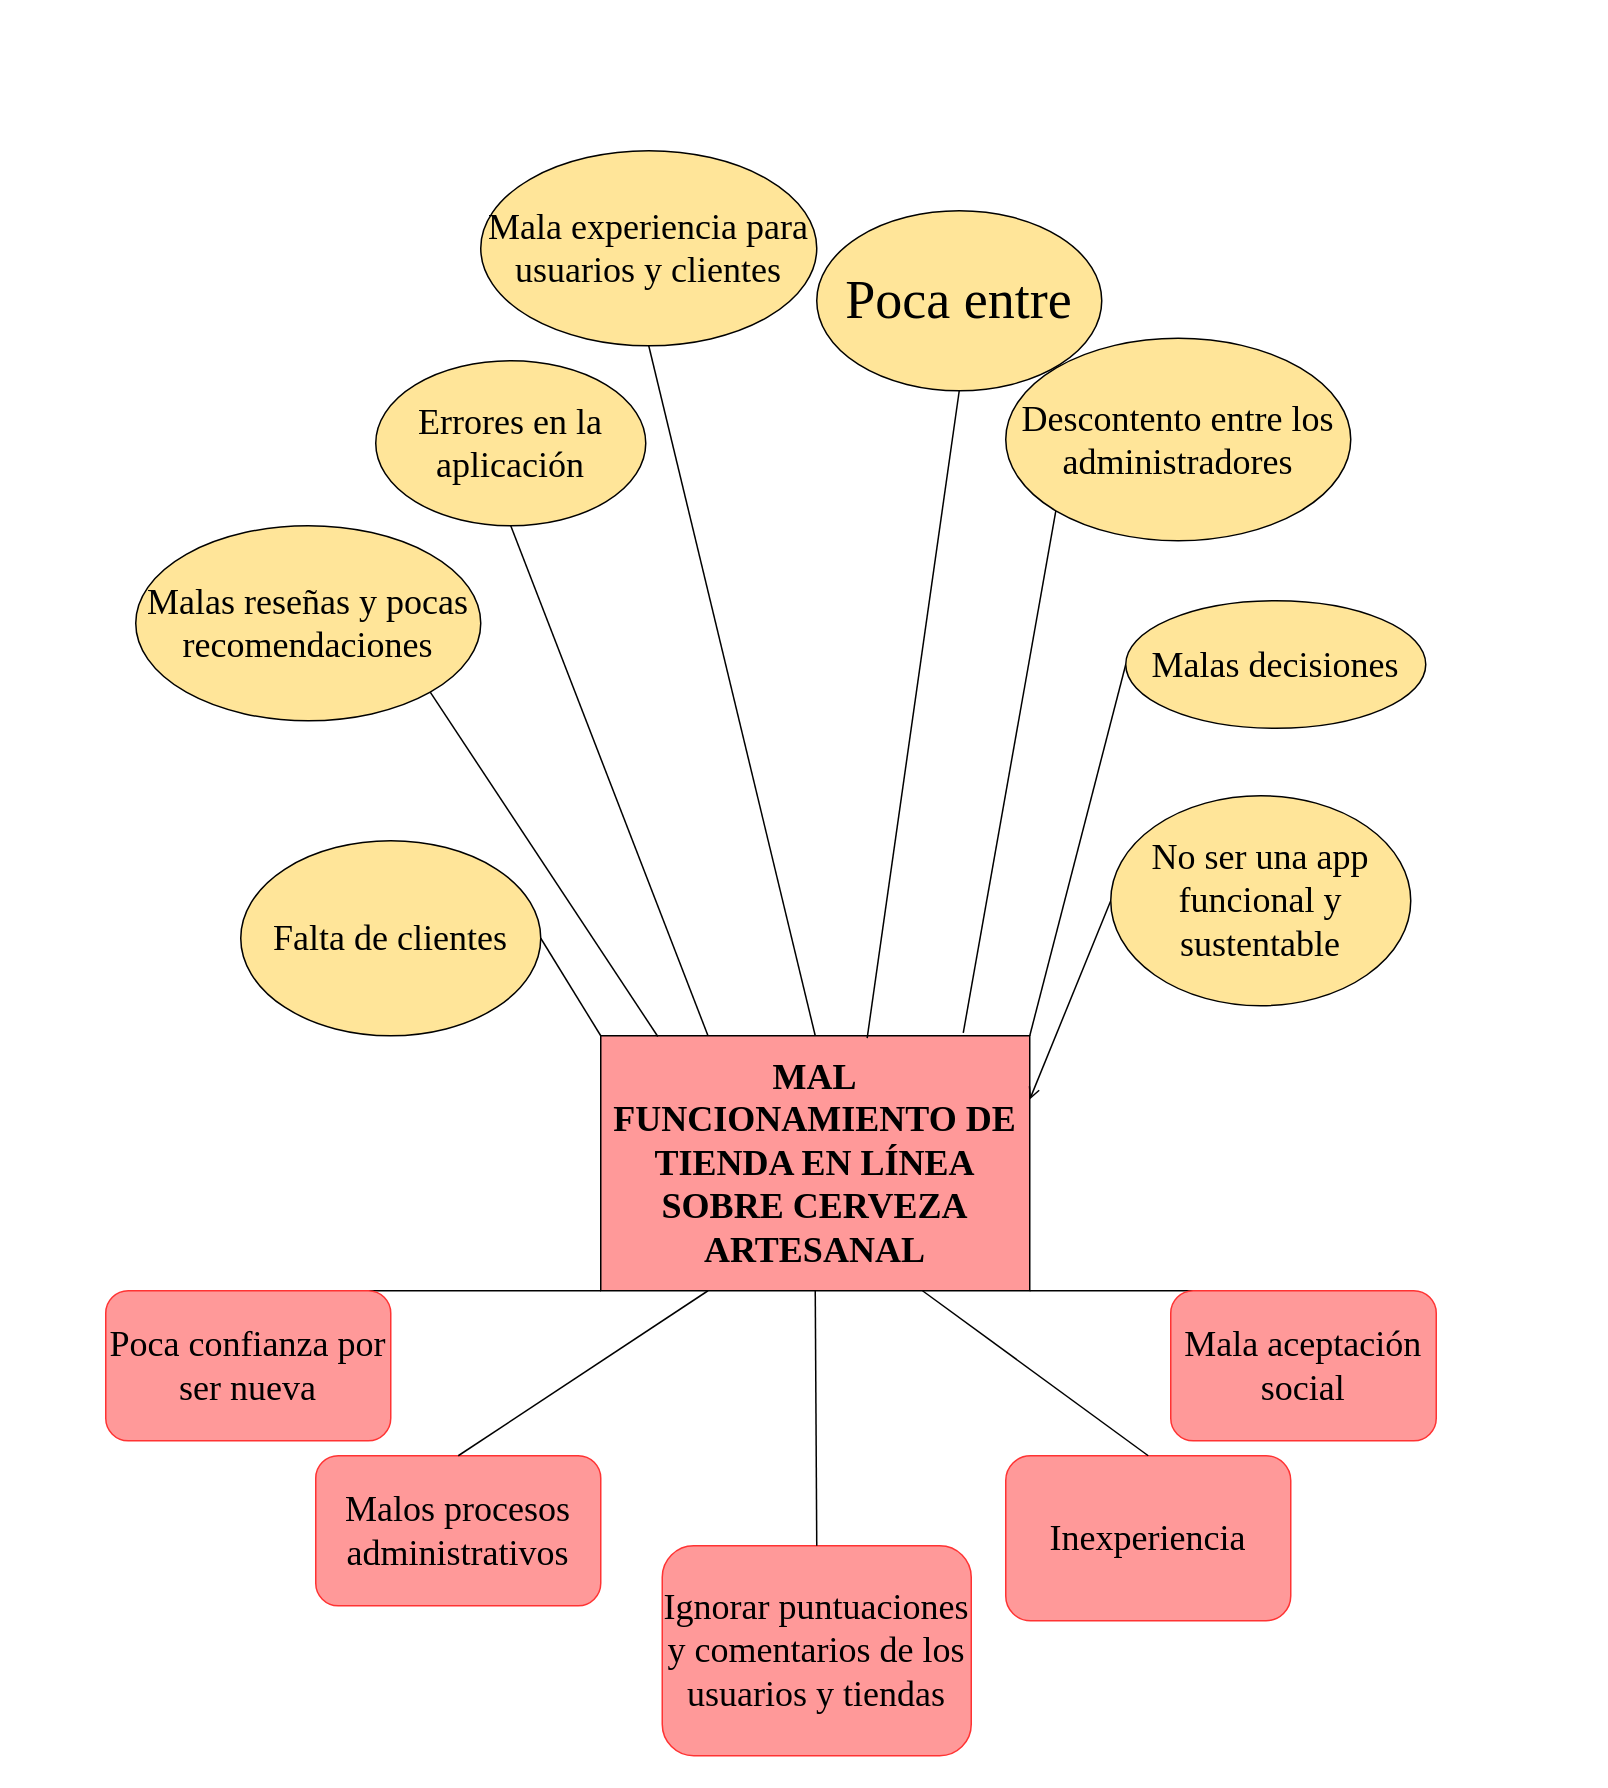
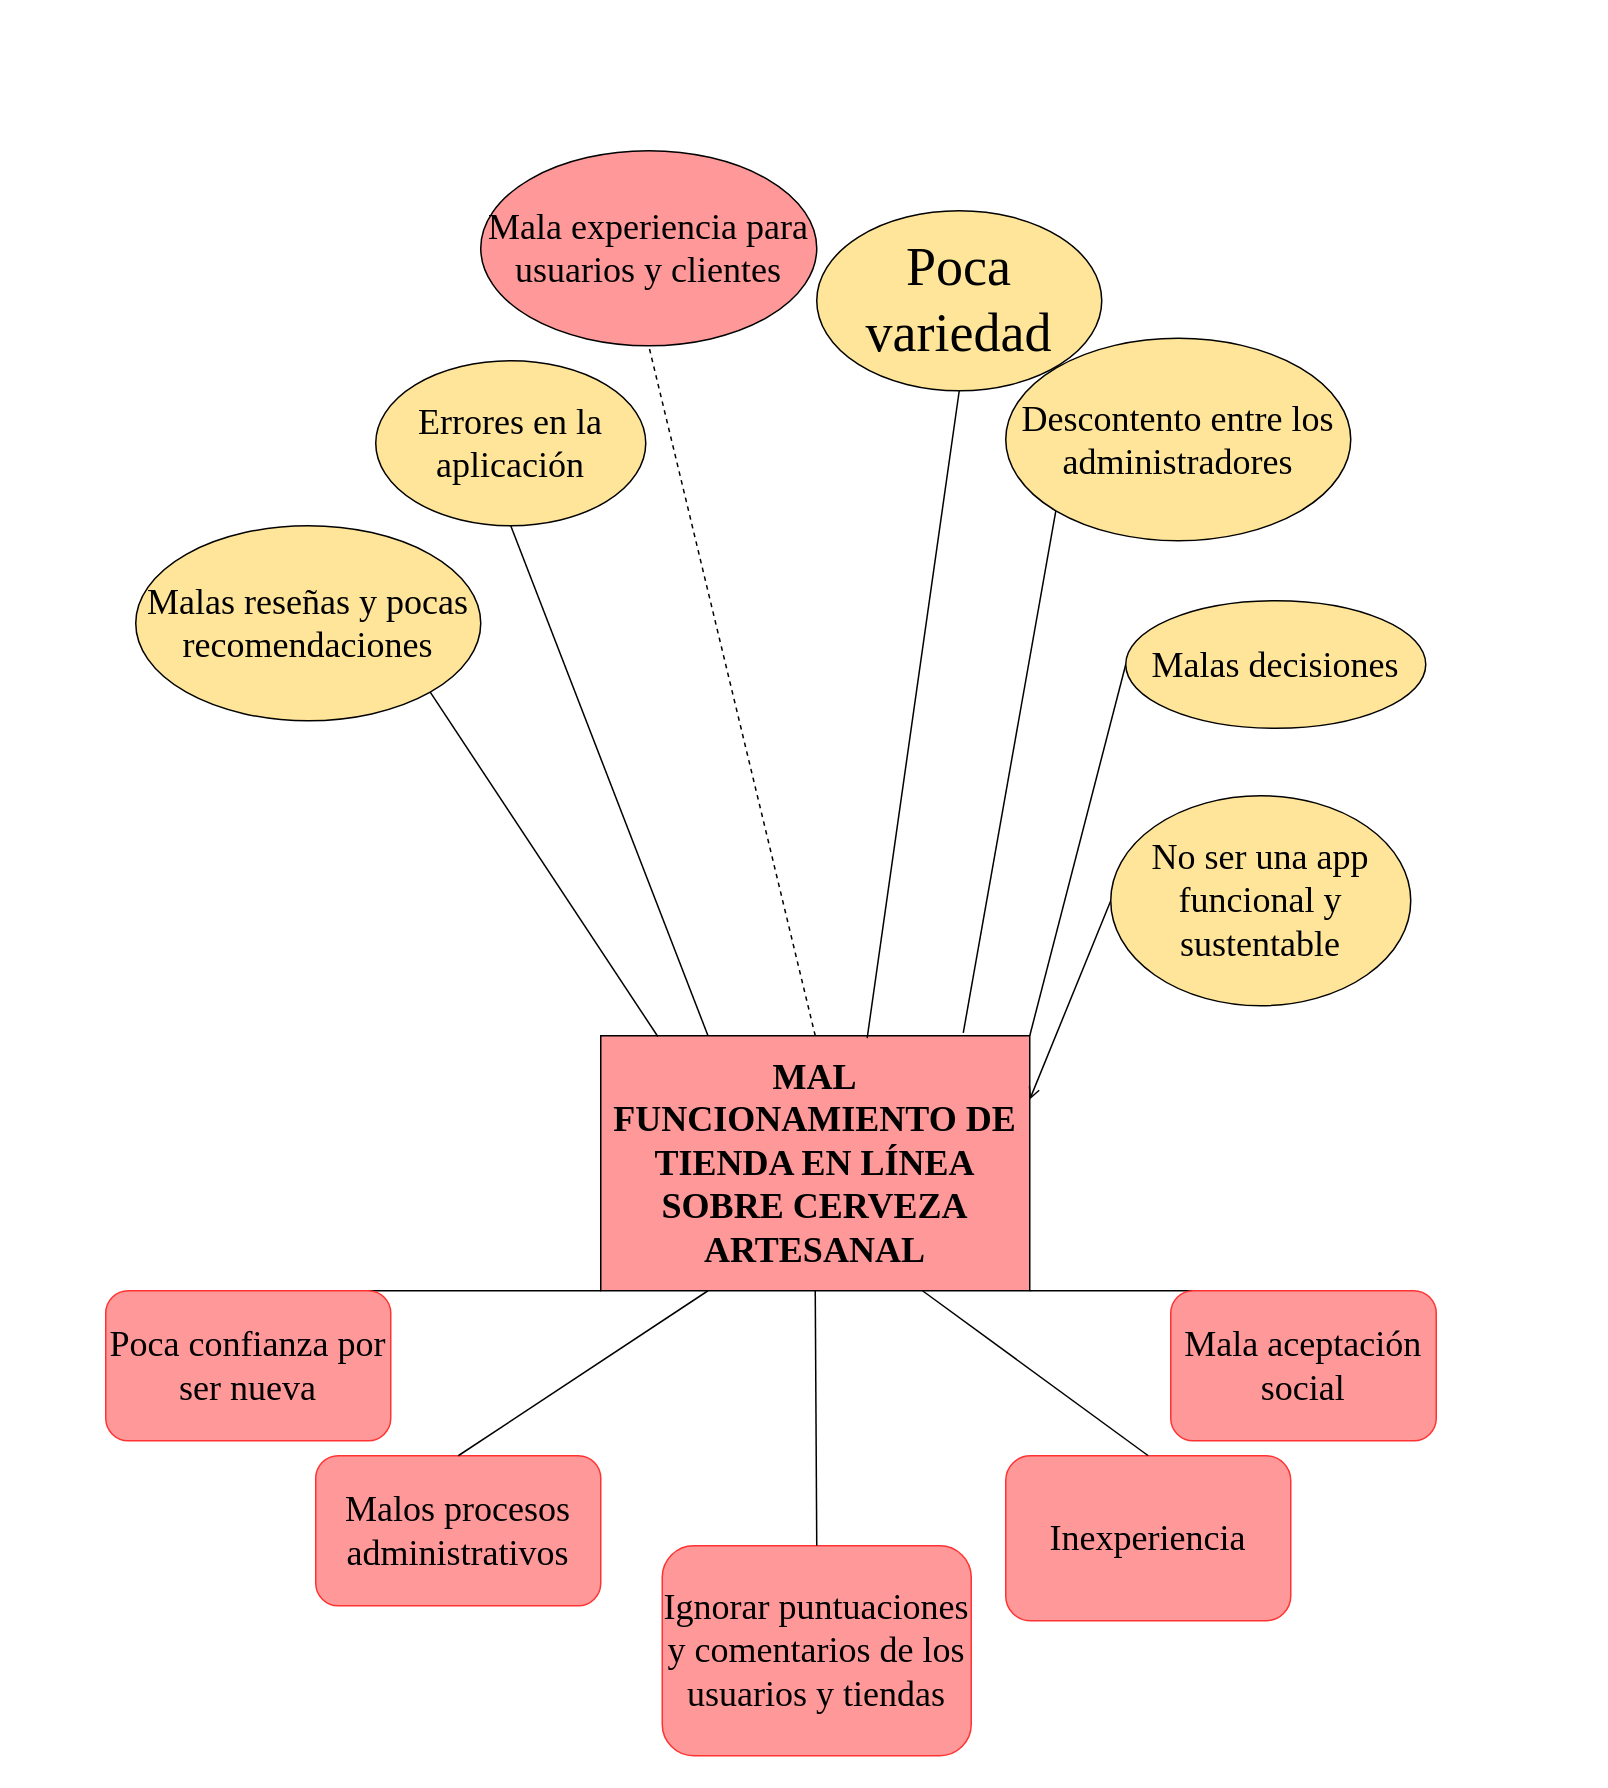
(649, 248) -> (649, 248)
(959, 301) -> (959, 301)
(732, 689) -> (732, 689)
(391, 938) -> none
(571, 987) -> none
